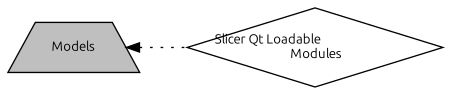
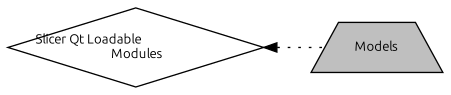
(163, 47) -> (301, 47)
